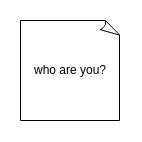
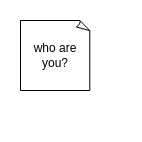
(71, 71) -> (56, 56)
